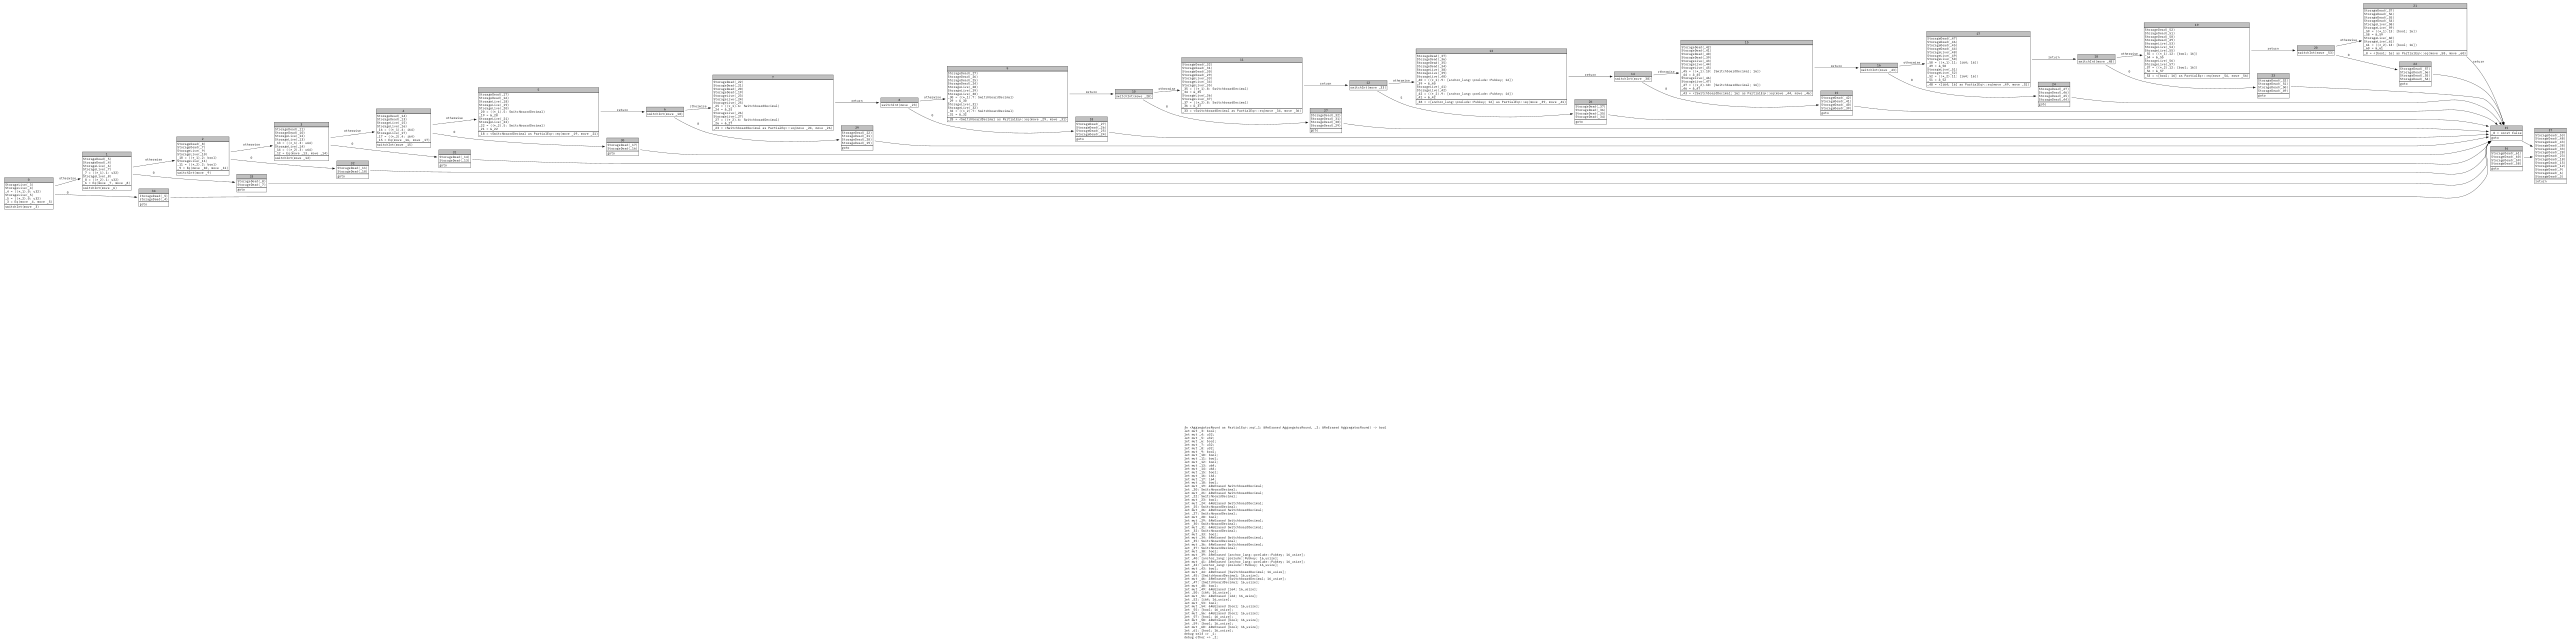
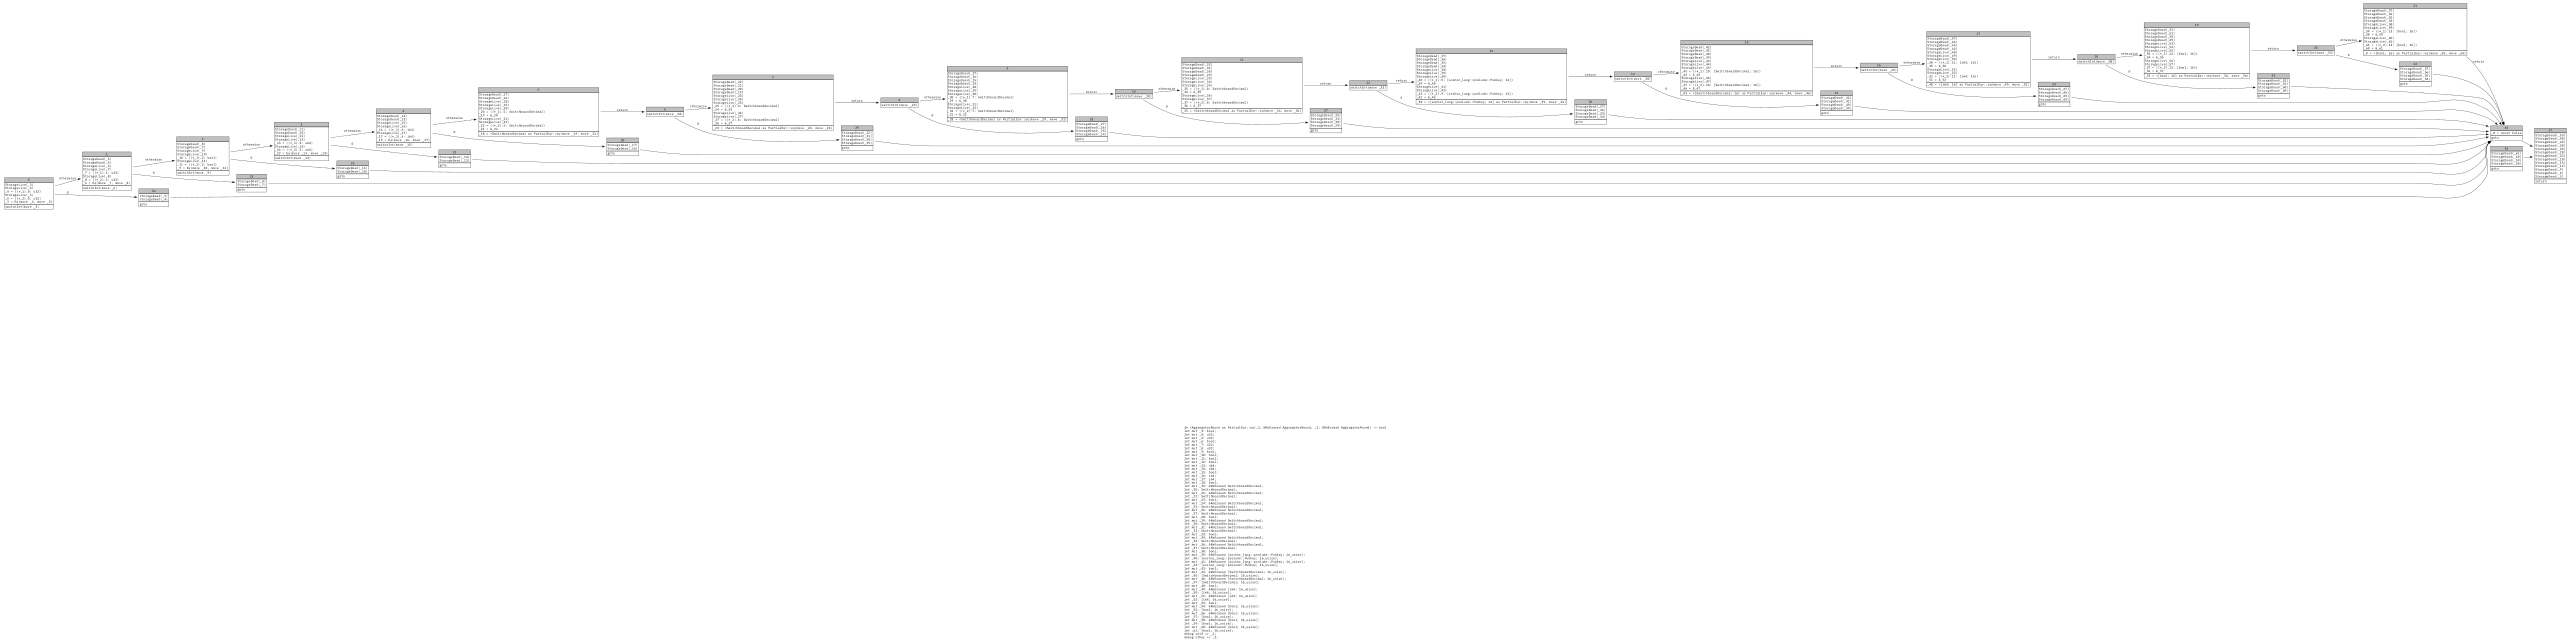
(1401, 81) -> (1401, 81)
